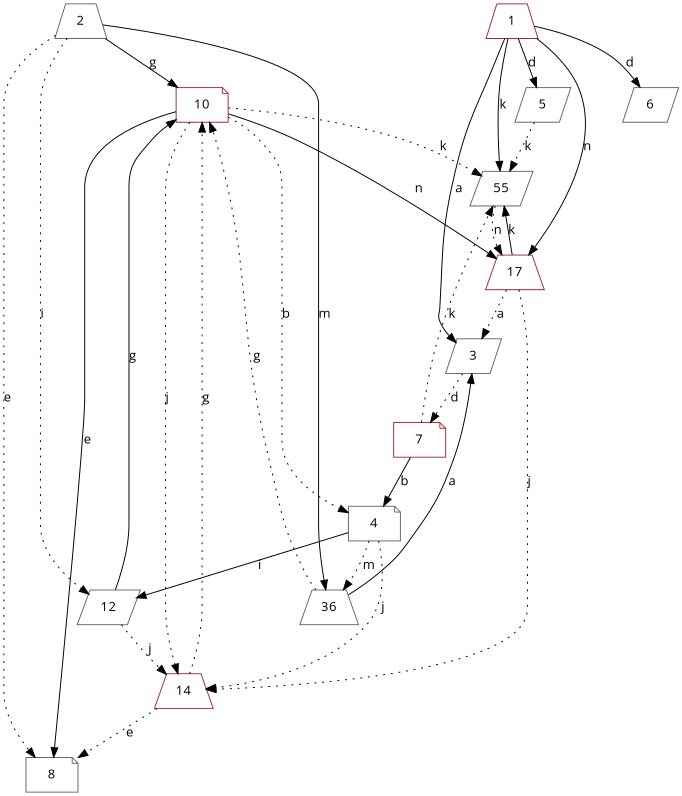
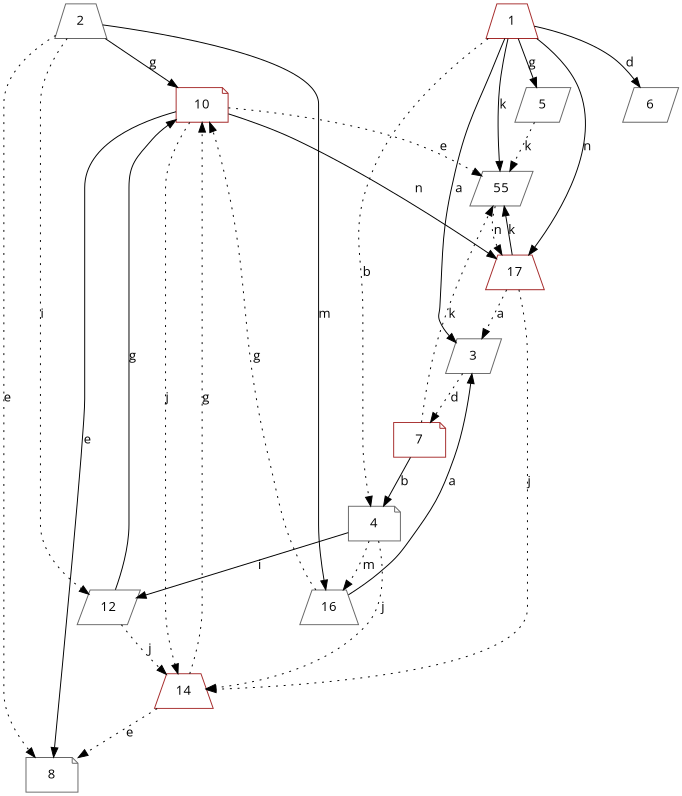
(532, 63) -> (532, 63)
(444, 147) -> (444, 147)
(282, 314) -> (359, 244)
(329, 607) -> (329, 607)
